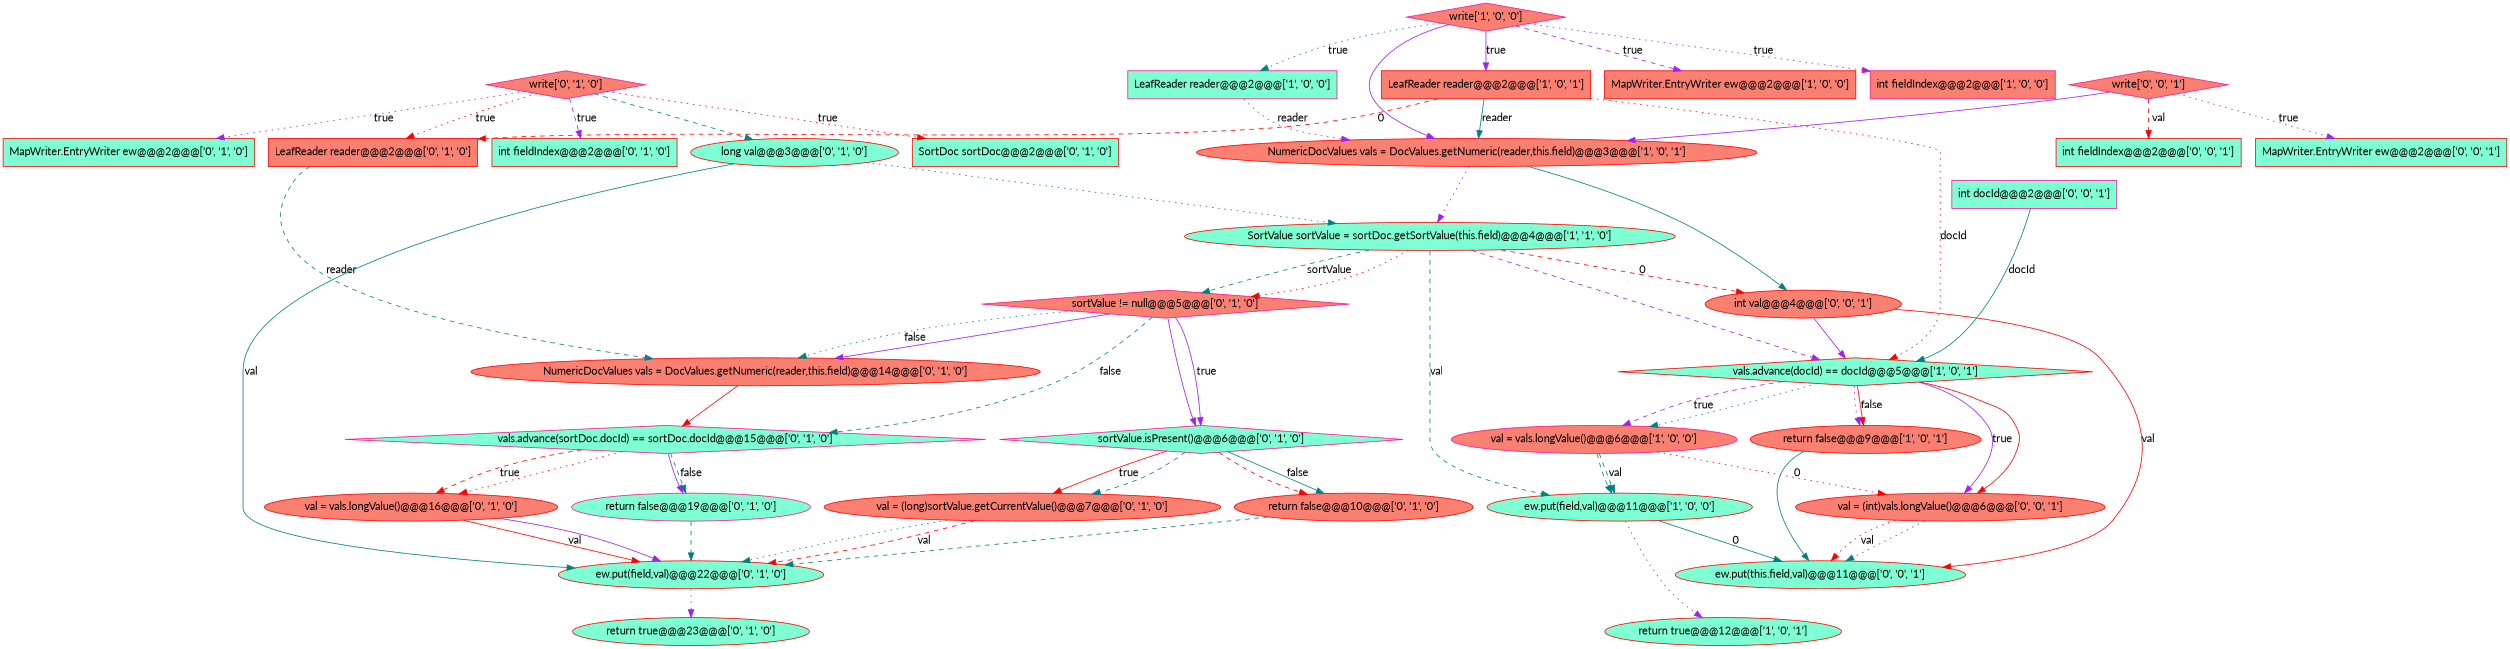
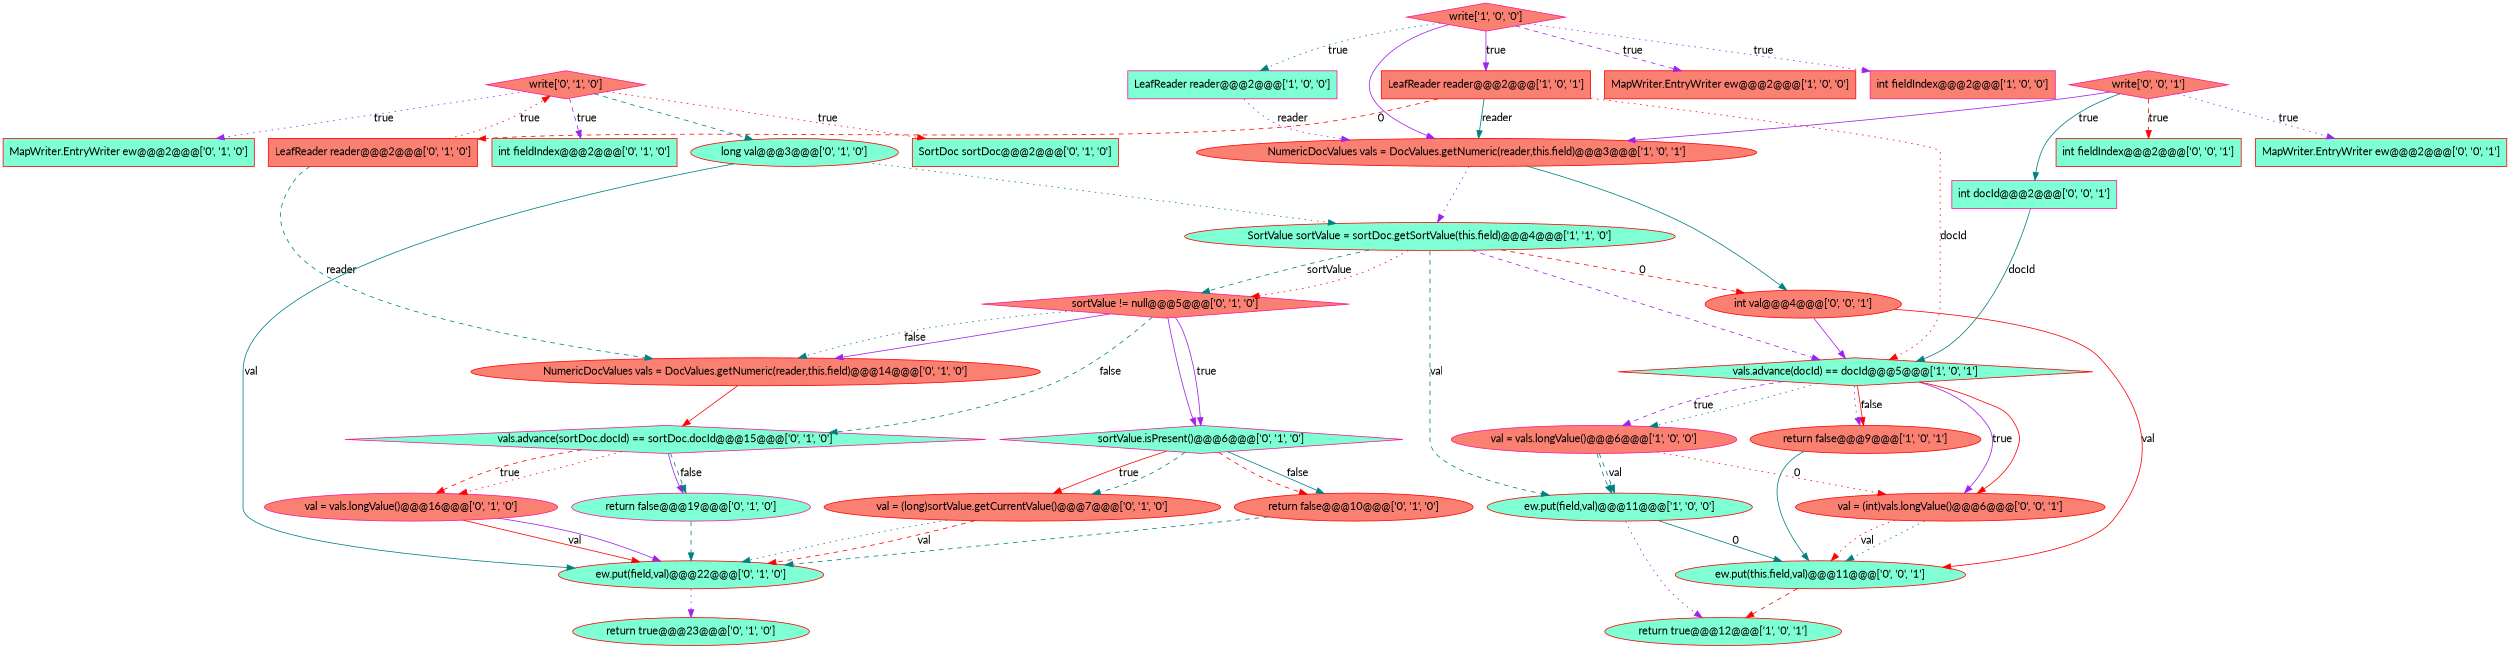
(475, 113) -> (498, 124)
(2159, 119) -> (2159, 119)
none -> (2066, 122)
(411, 507) -> (411, 507)
none -> (1775, 601)
